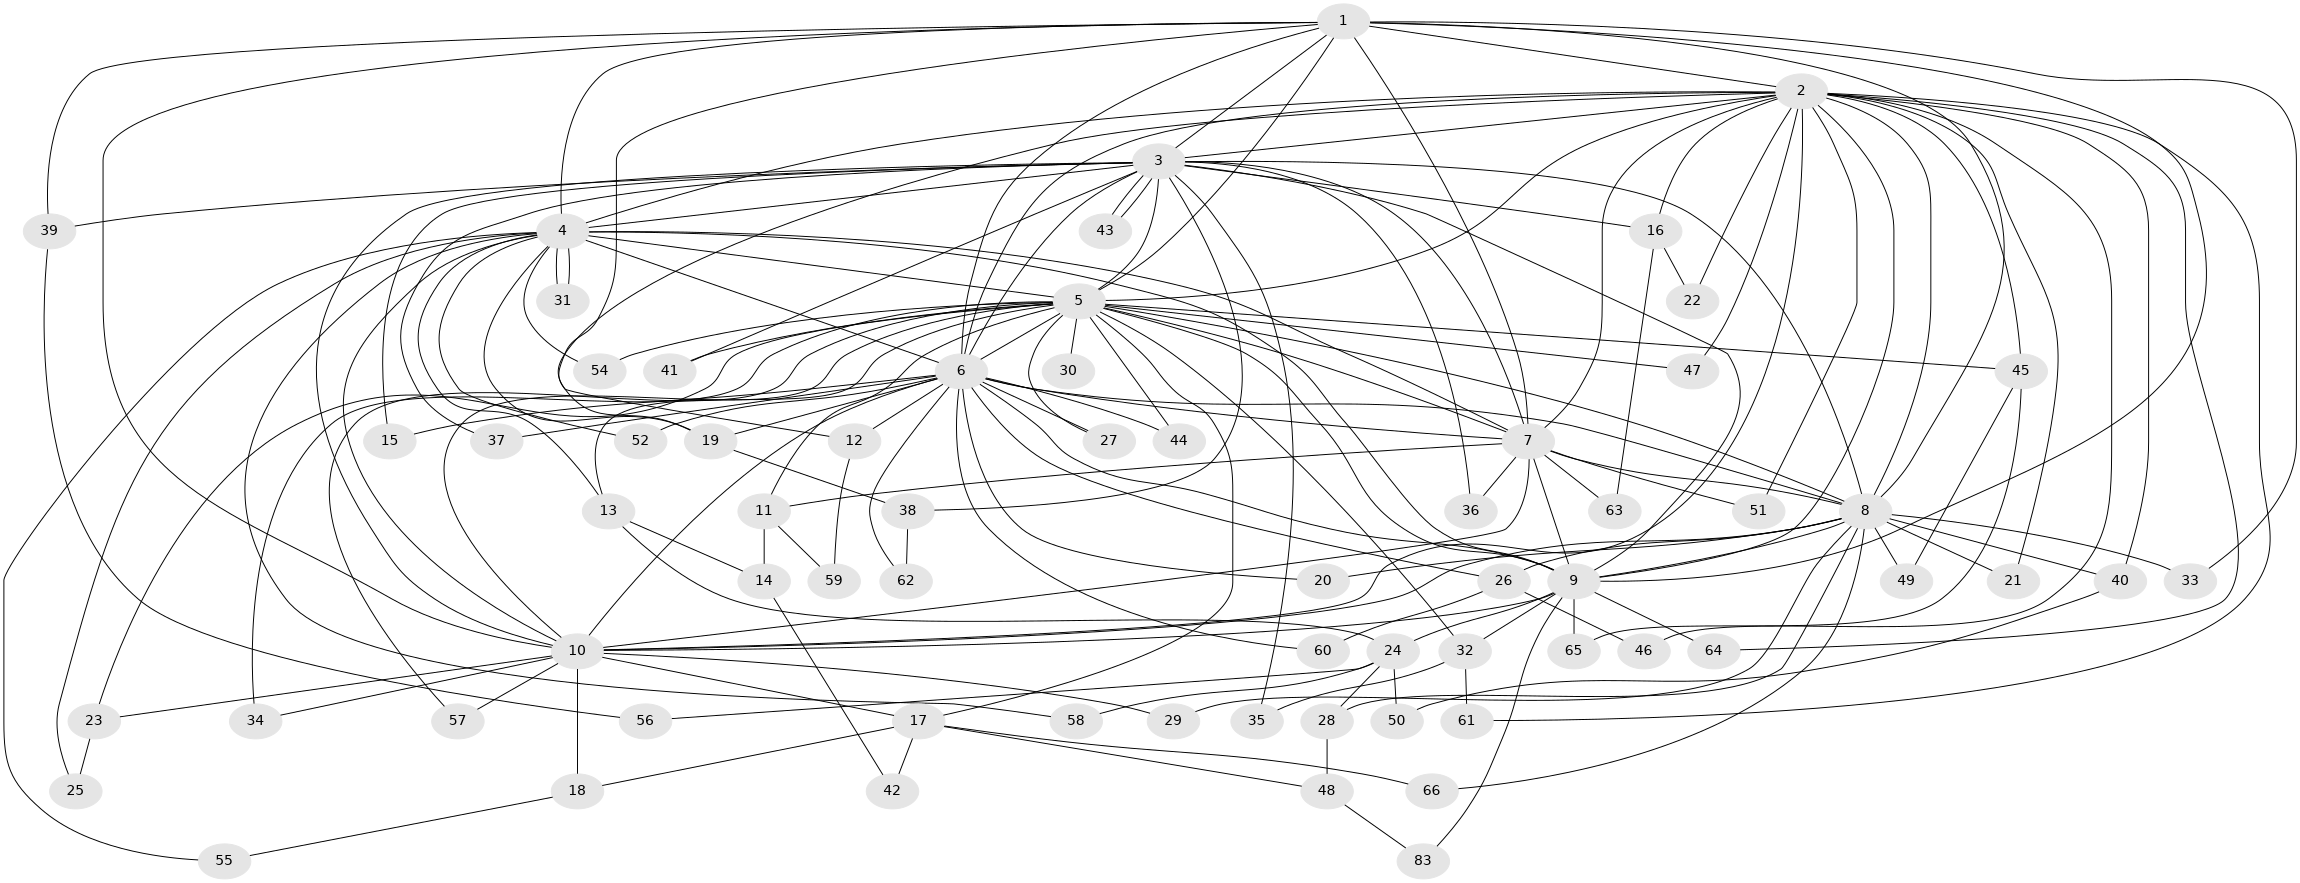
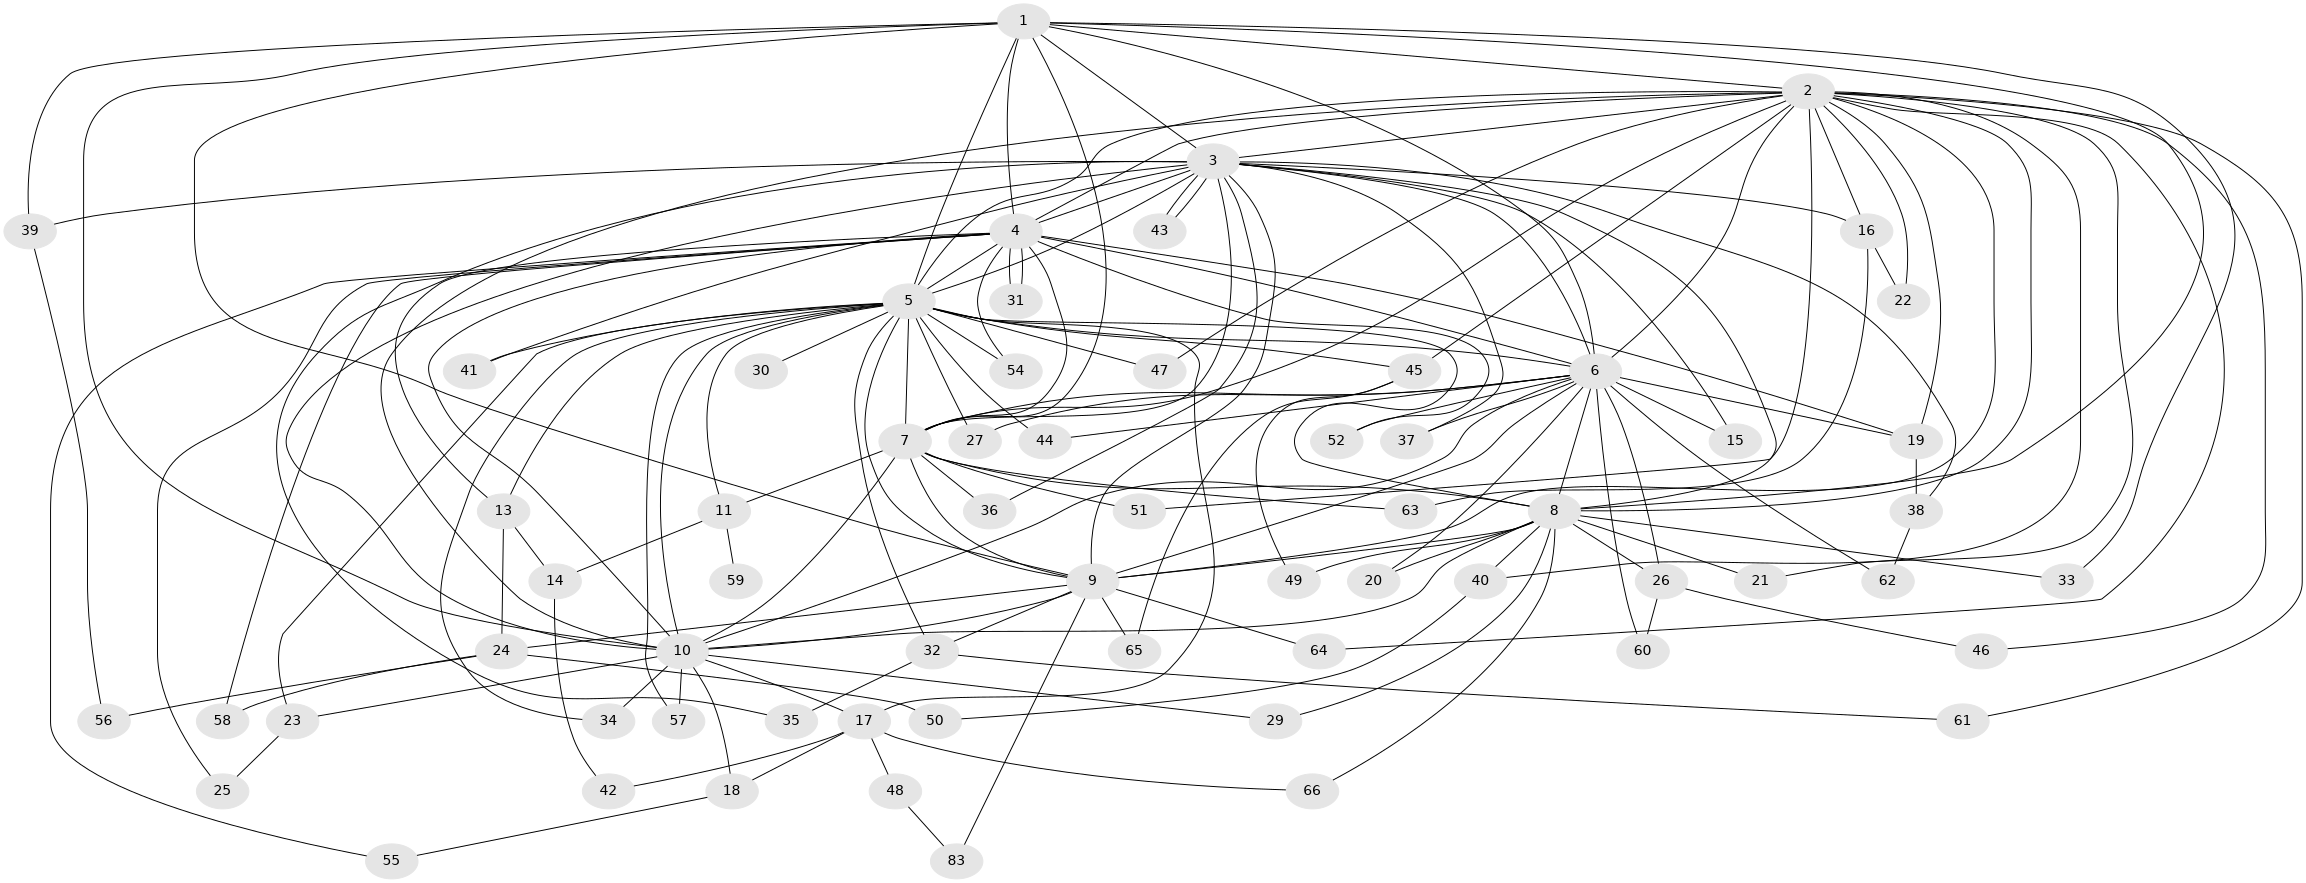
(1121, 286) -> none
(855, 441) -> none
(1327, 721) -> none
